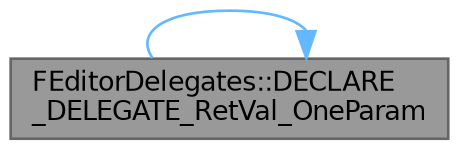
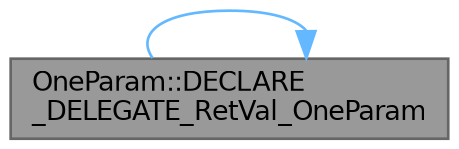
(229, 99) -> (229, 99)
